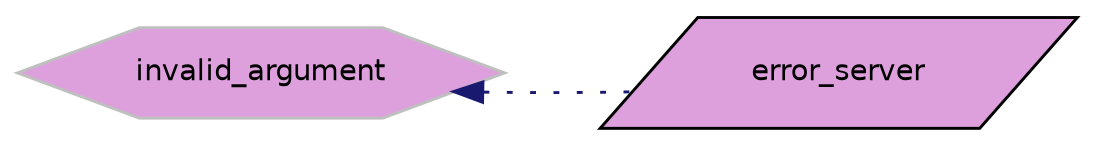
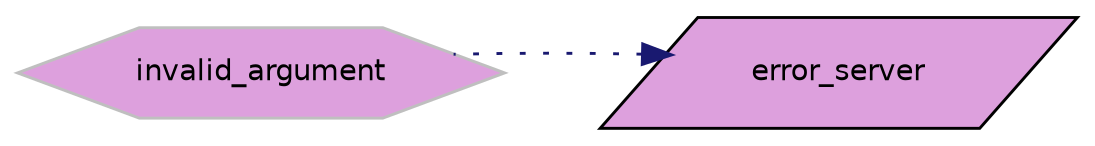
(562, 93) -> (548, 53)
